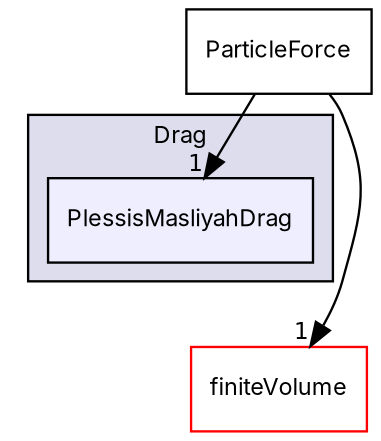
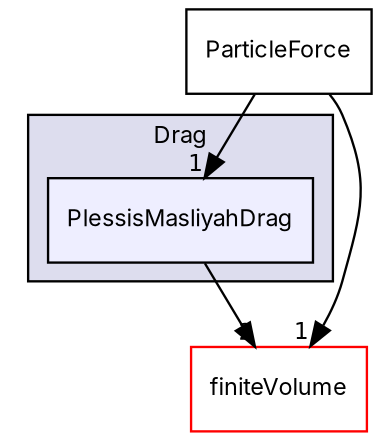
none -> (225, 297)
